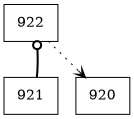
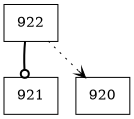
(38, 64) -> (24, 55)
